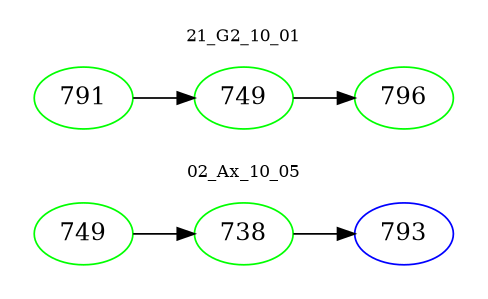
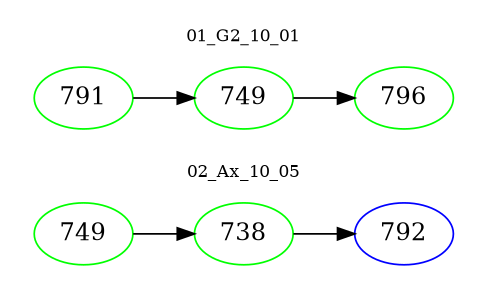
(244, 37) -> (244, 37)
(404, 234) -> (404, 234)
